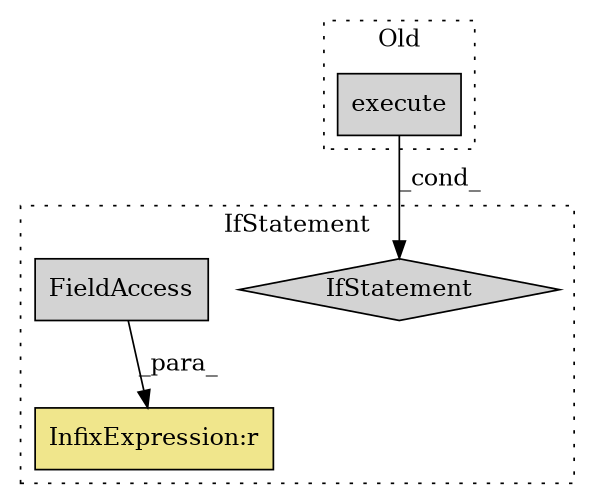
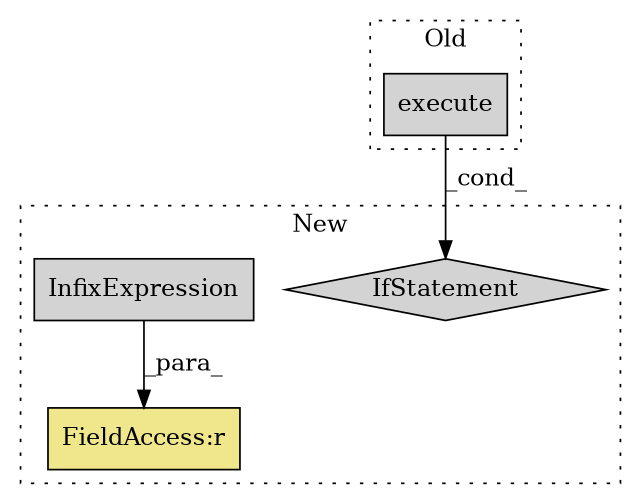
(297, 225) -> (320, 225)
(122, 290) -> (144, 290)
(154, 439) -> (144, 439)
